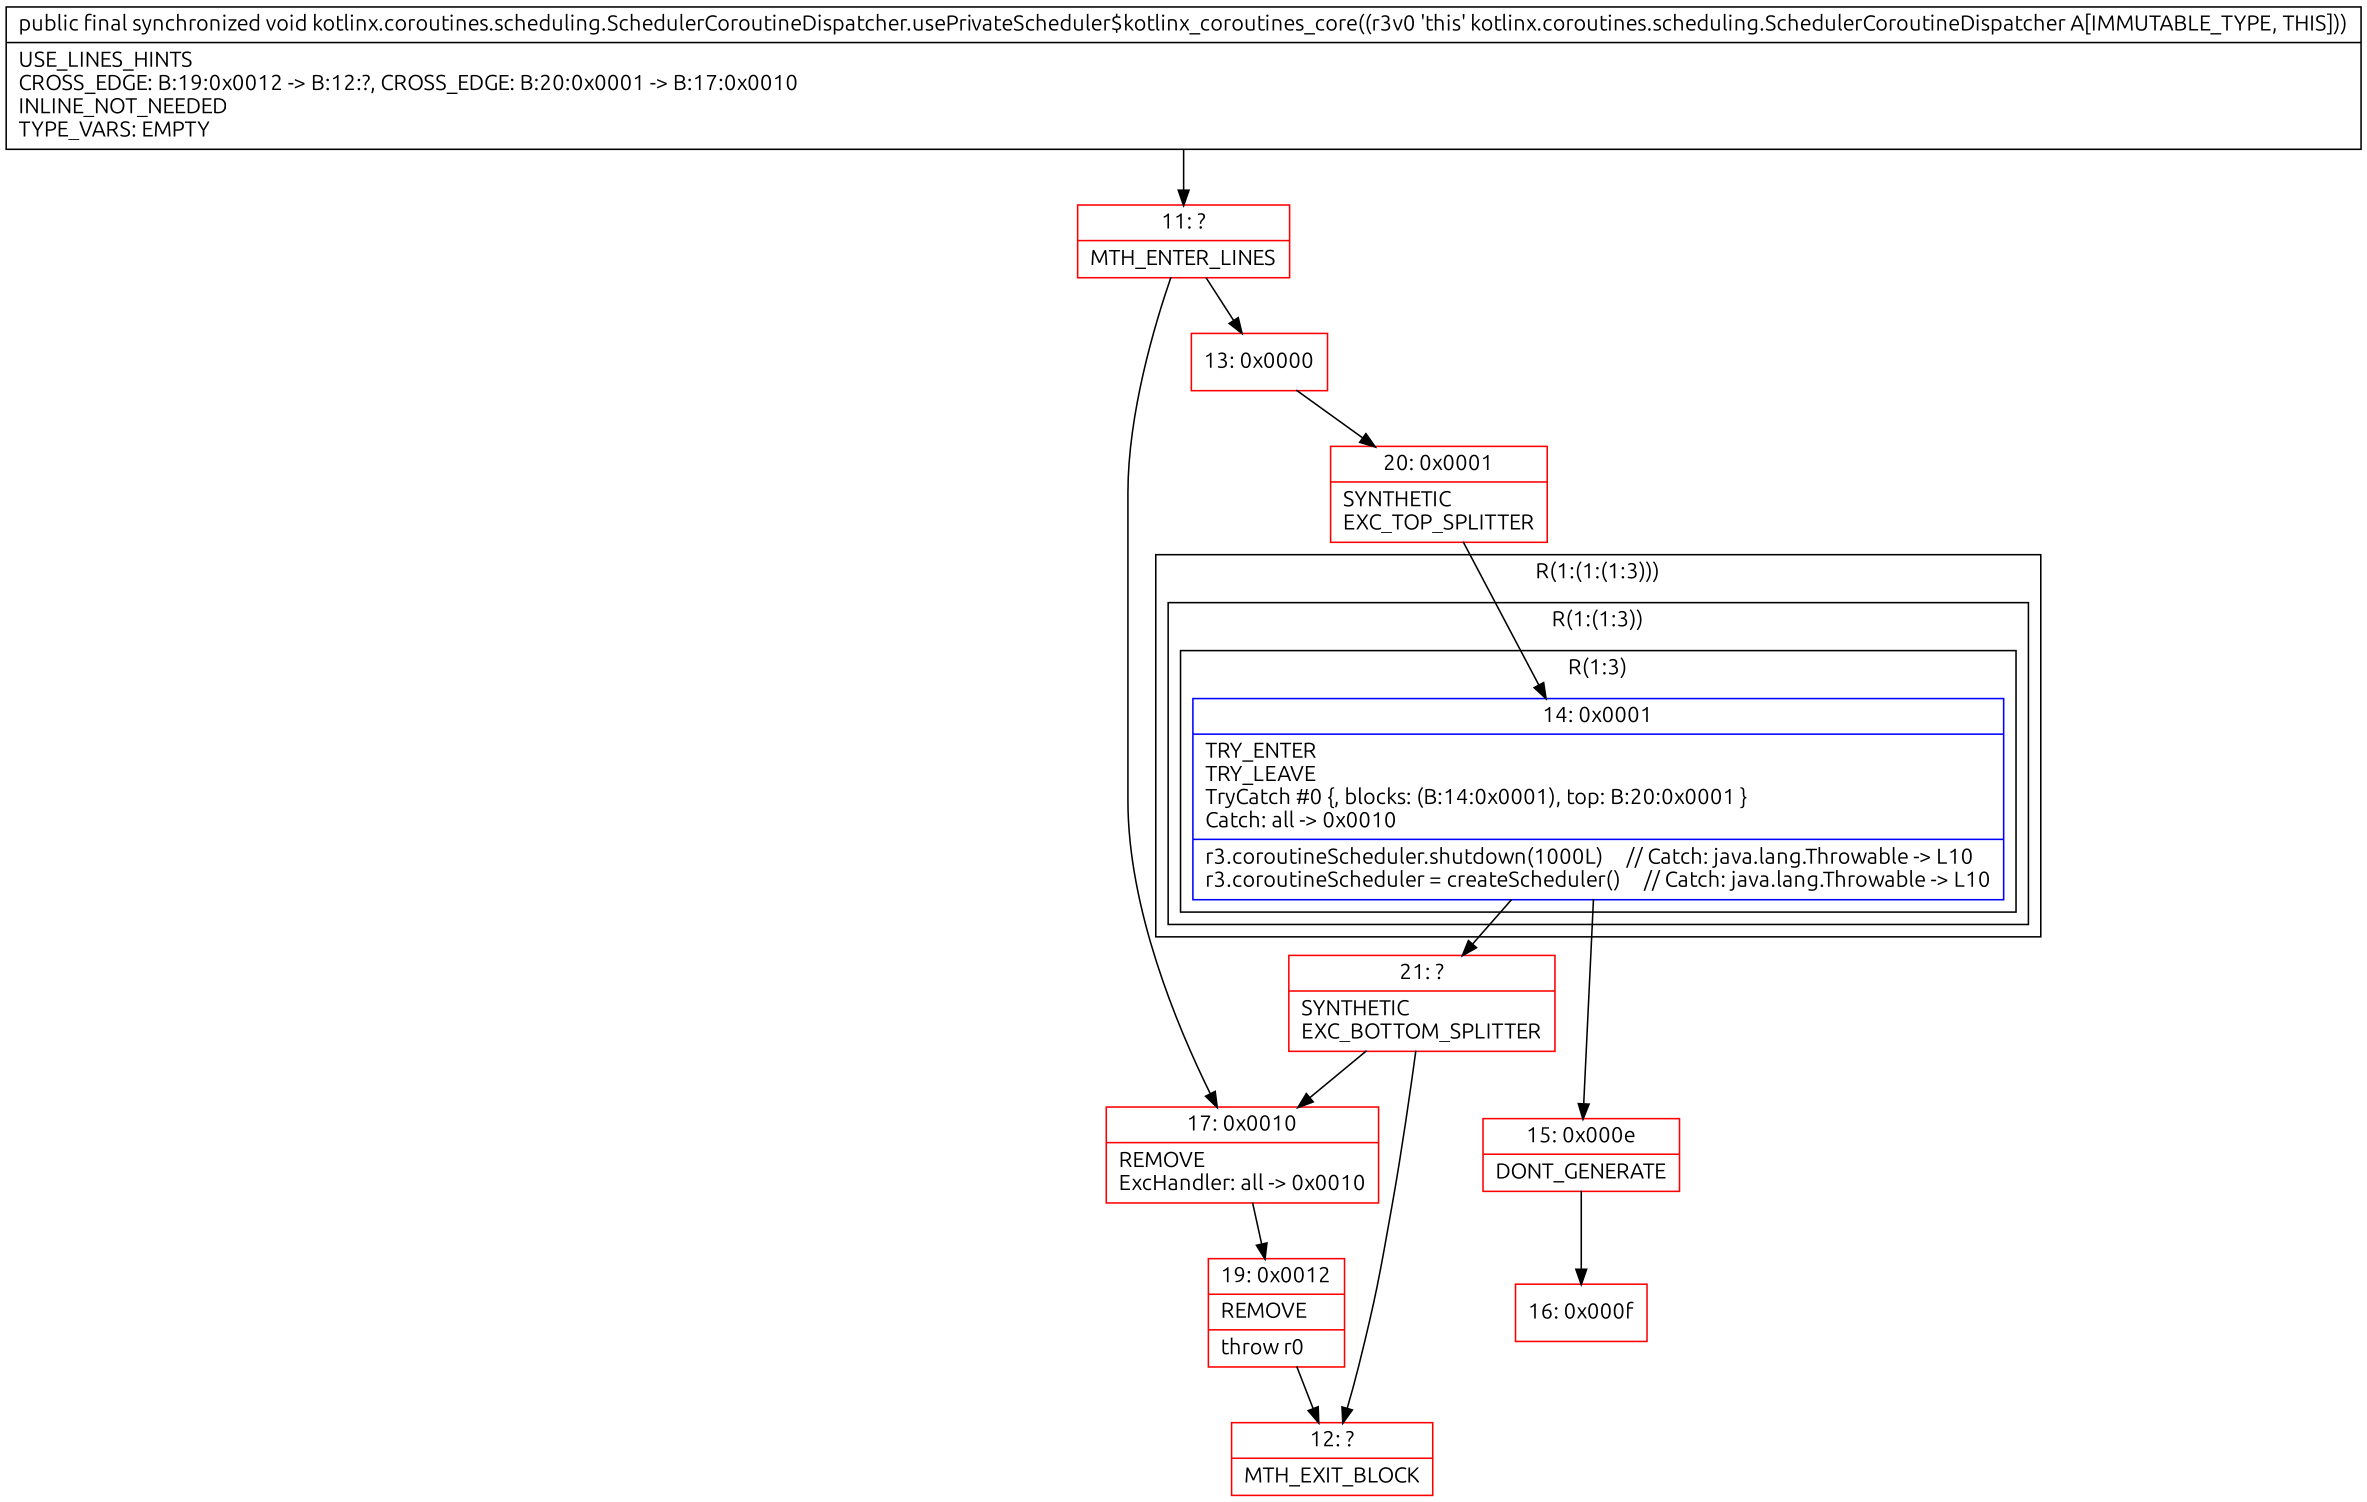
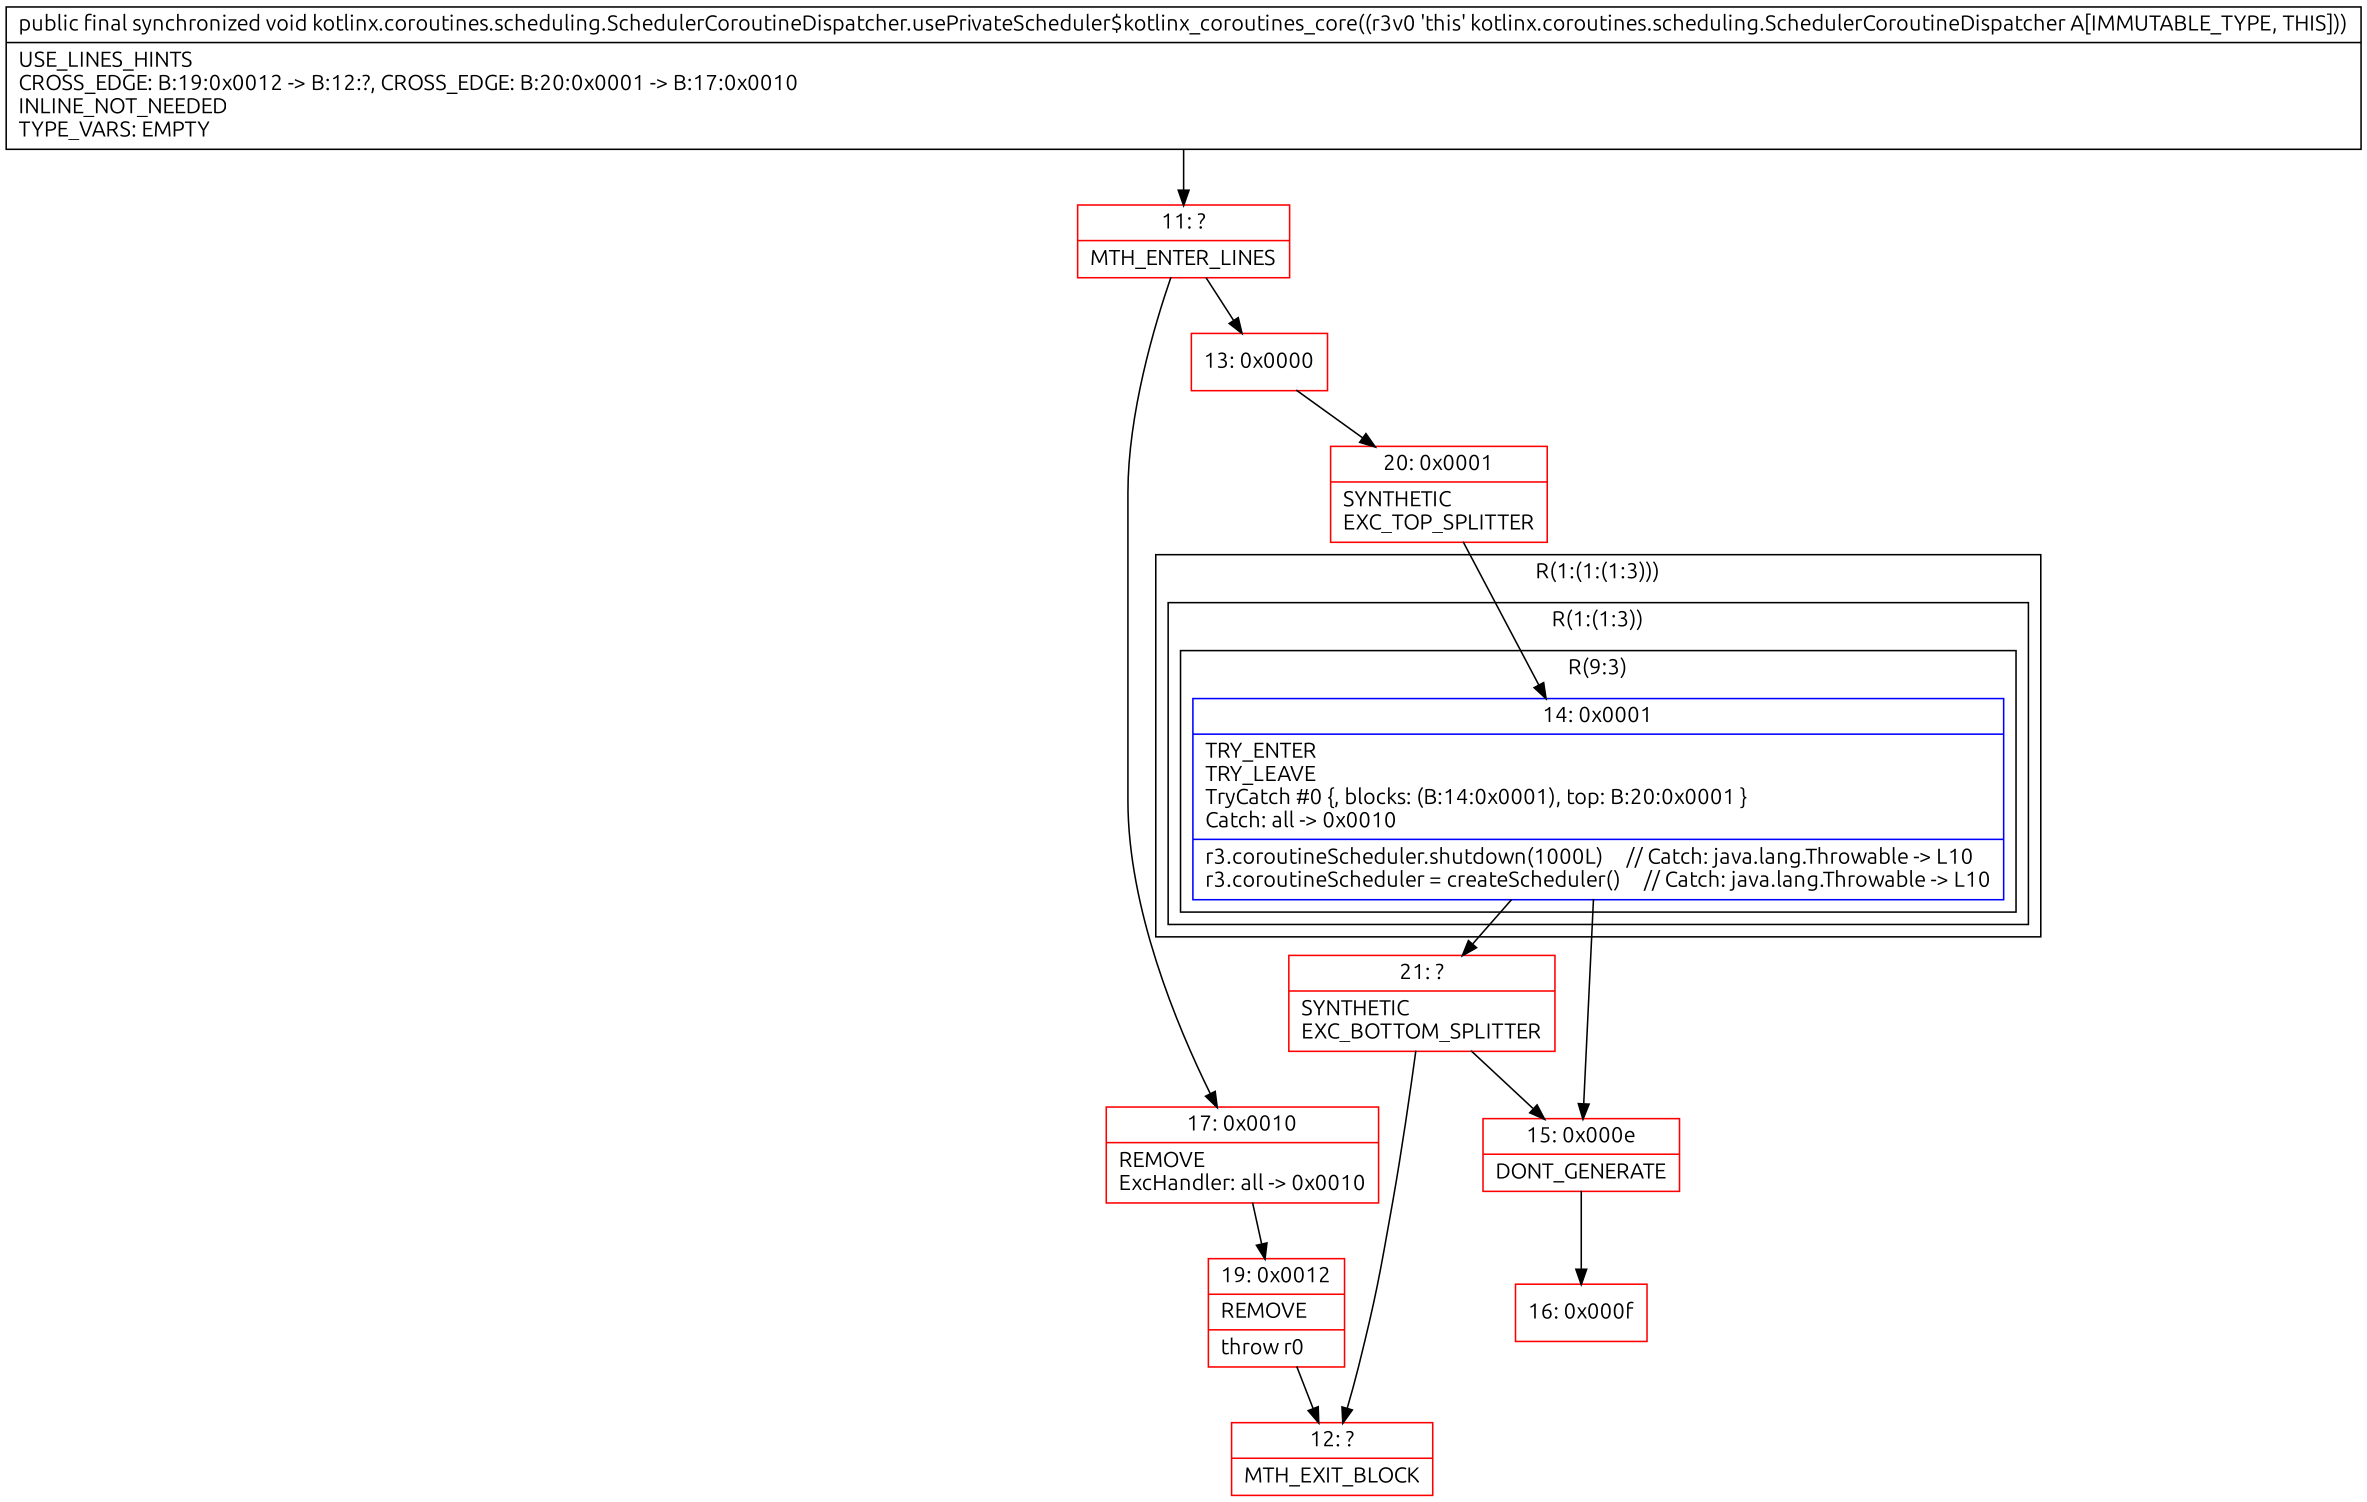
(1598, 668) -> (1598, 668)
(1338, 1074) -> (1502, 1080)
